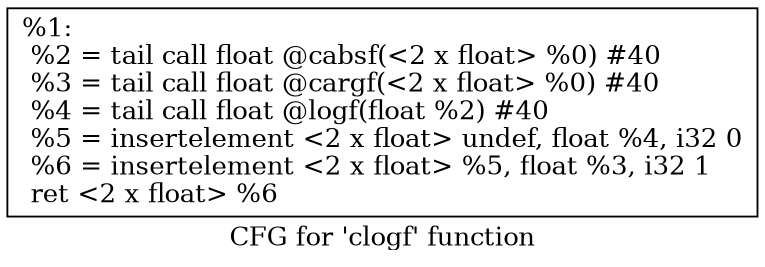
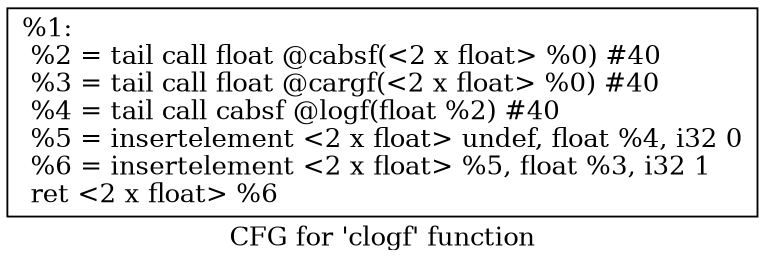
(286, 112) -> (291, 112)
